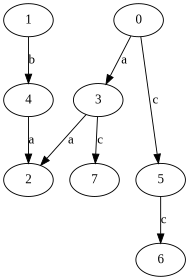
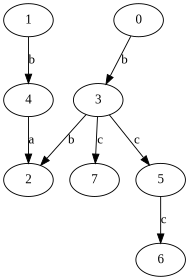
(124, 60) -> (124, 60)
(149, 95) -> (126, 136)
(71, 140) -> (71, 140)
